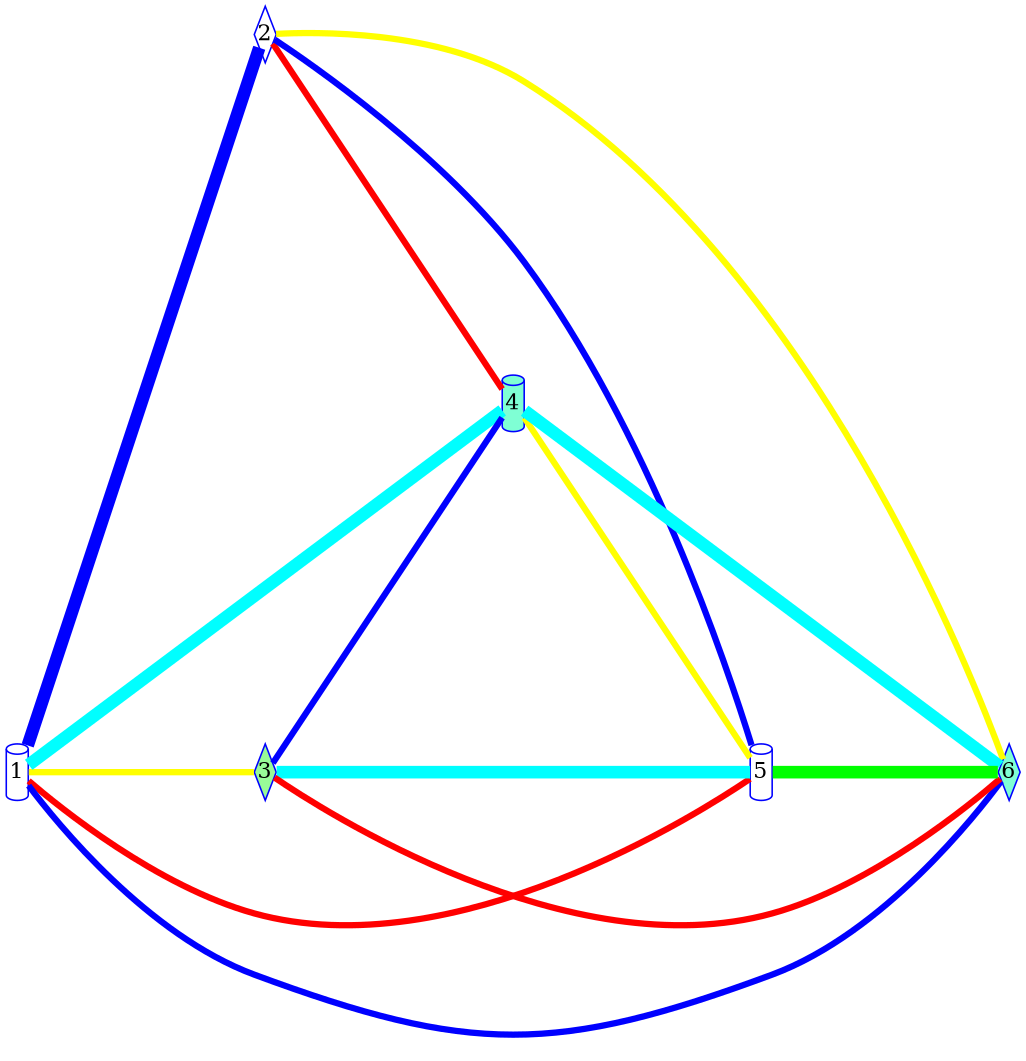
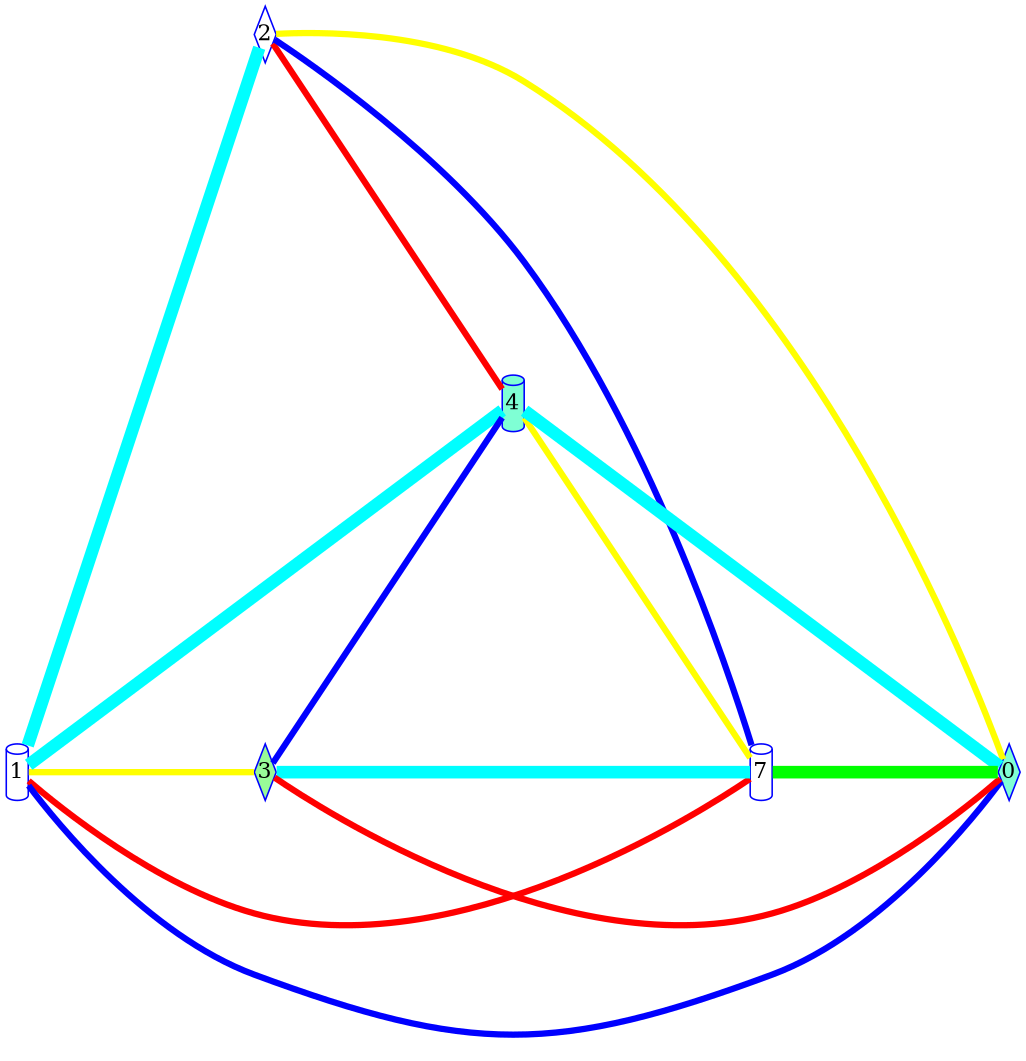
(143, 397) -> (143, 397)
(761, 772) -> (761, 772)
(1009, 772) -> (1009, 772)
